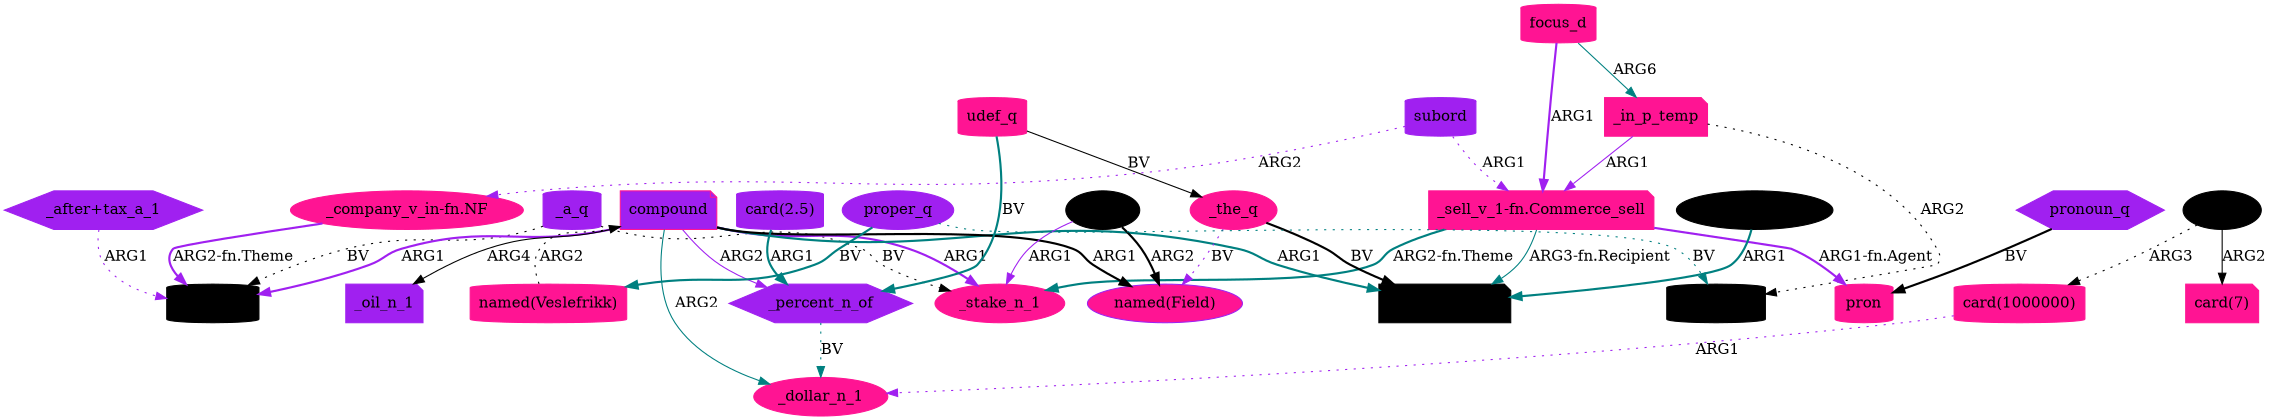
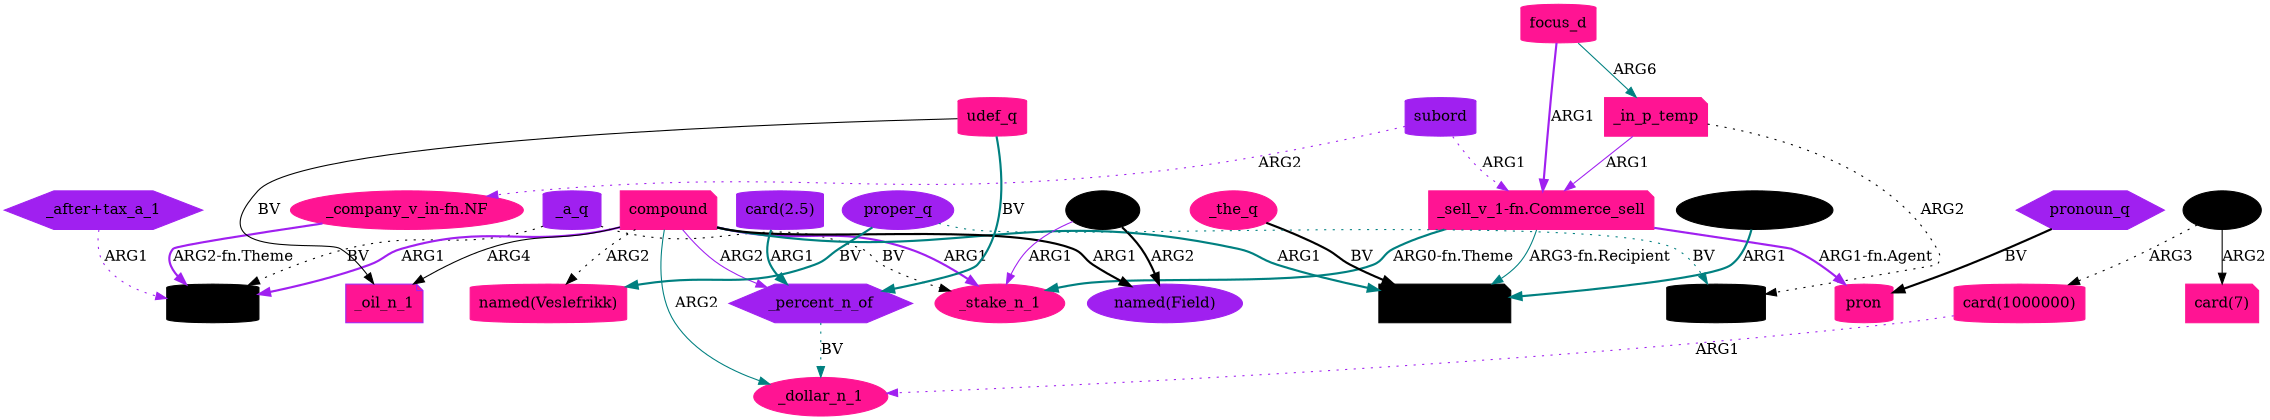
(1109, 162) -> (513, 142)
(669, 210) -> (669, 210)
(544, 245) -> (603, 251)
(1207, 254) -> none
(1453, 257) -> (1453, 257)
(384, 303) -> (384, 303)
(1165, 303) -> (1165, 303)
